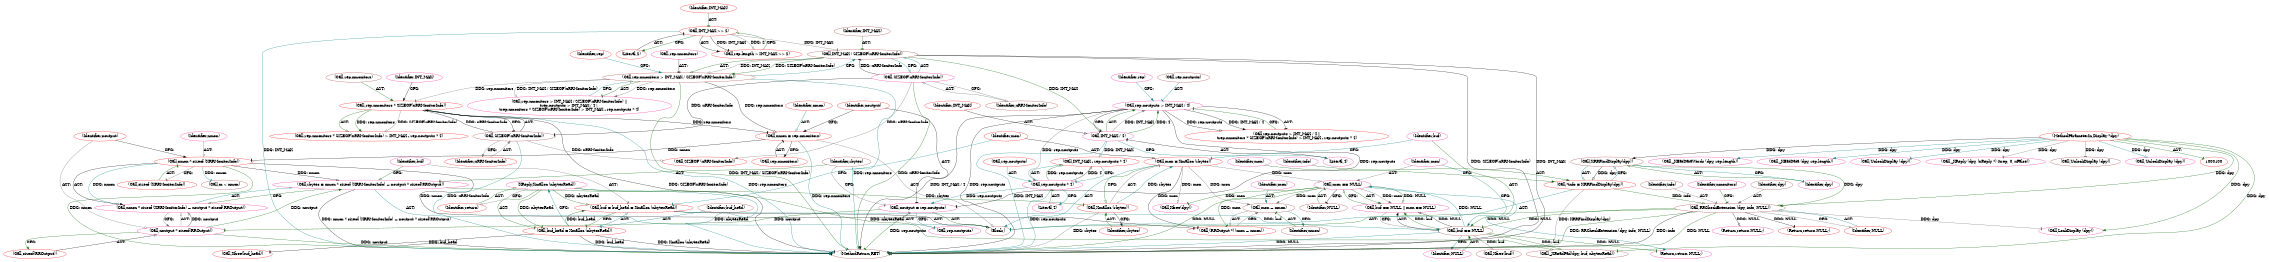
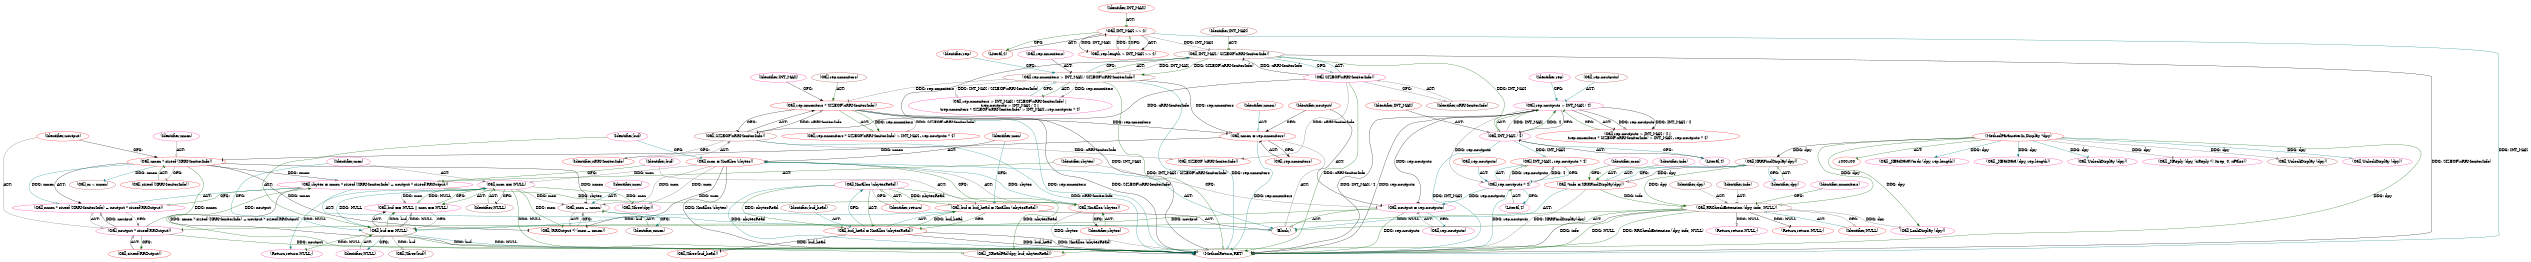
none -> (416, 167)
(547, 185) -> (871, 185)
none -> (761, 243)
